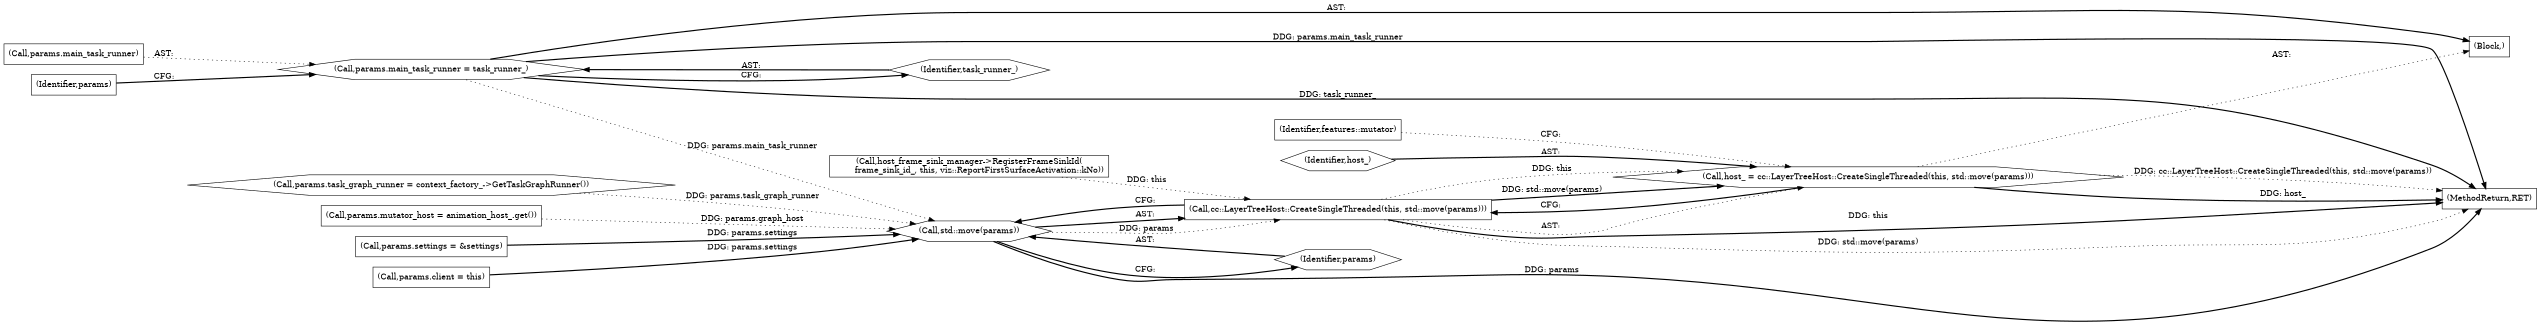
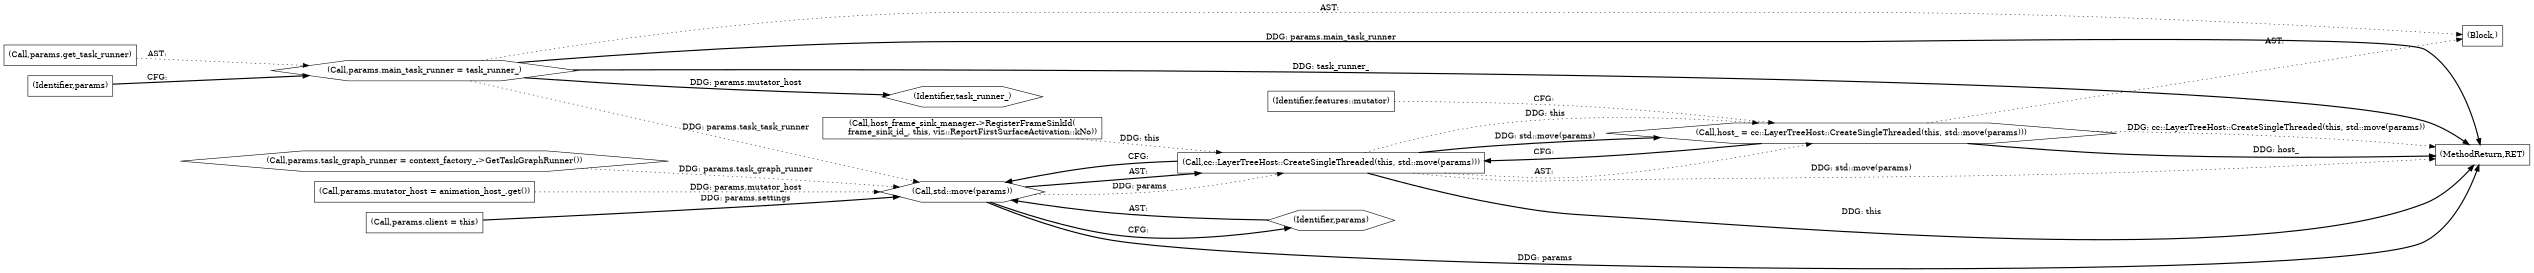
(1476, 13) -> (1468, 13)
(74, 54) -> (70, 55)
(739, 70) -> none
(753, 75) -> (746, 83)
(753, 146) -> (746, 127)
(1338, 161) -> none
(753, 219) -> (746, 188)
(431, 247) -> none
